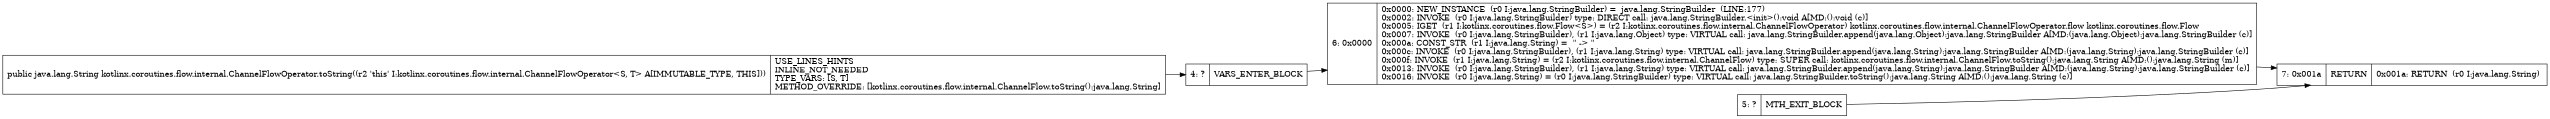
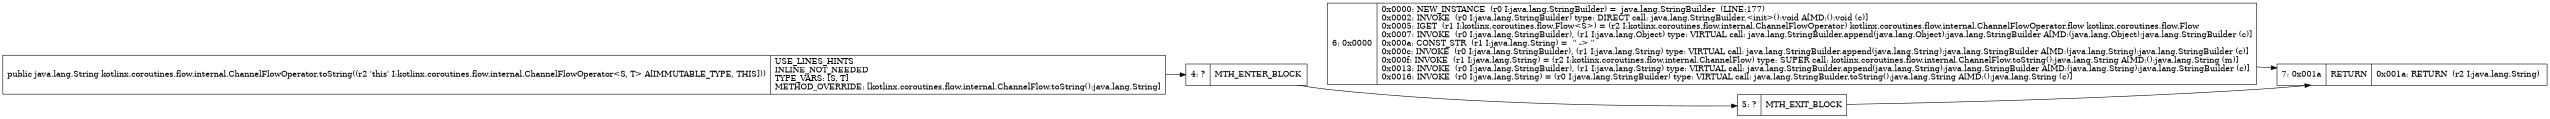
(1314, 71) -> (1514, 102)
(1258, 74) -> (1258, 74)
(2459, 74) -> (2459, 74)
